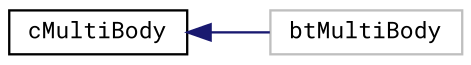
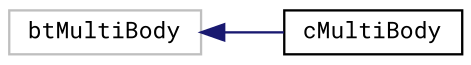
(240, 32) -> (254, 32)
